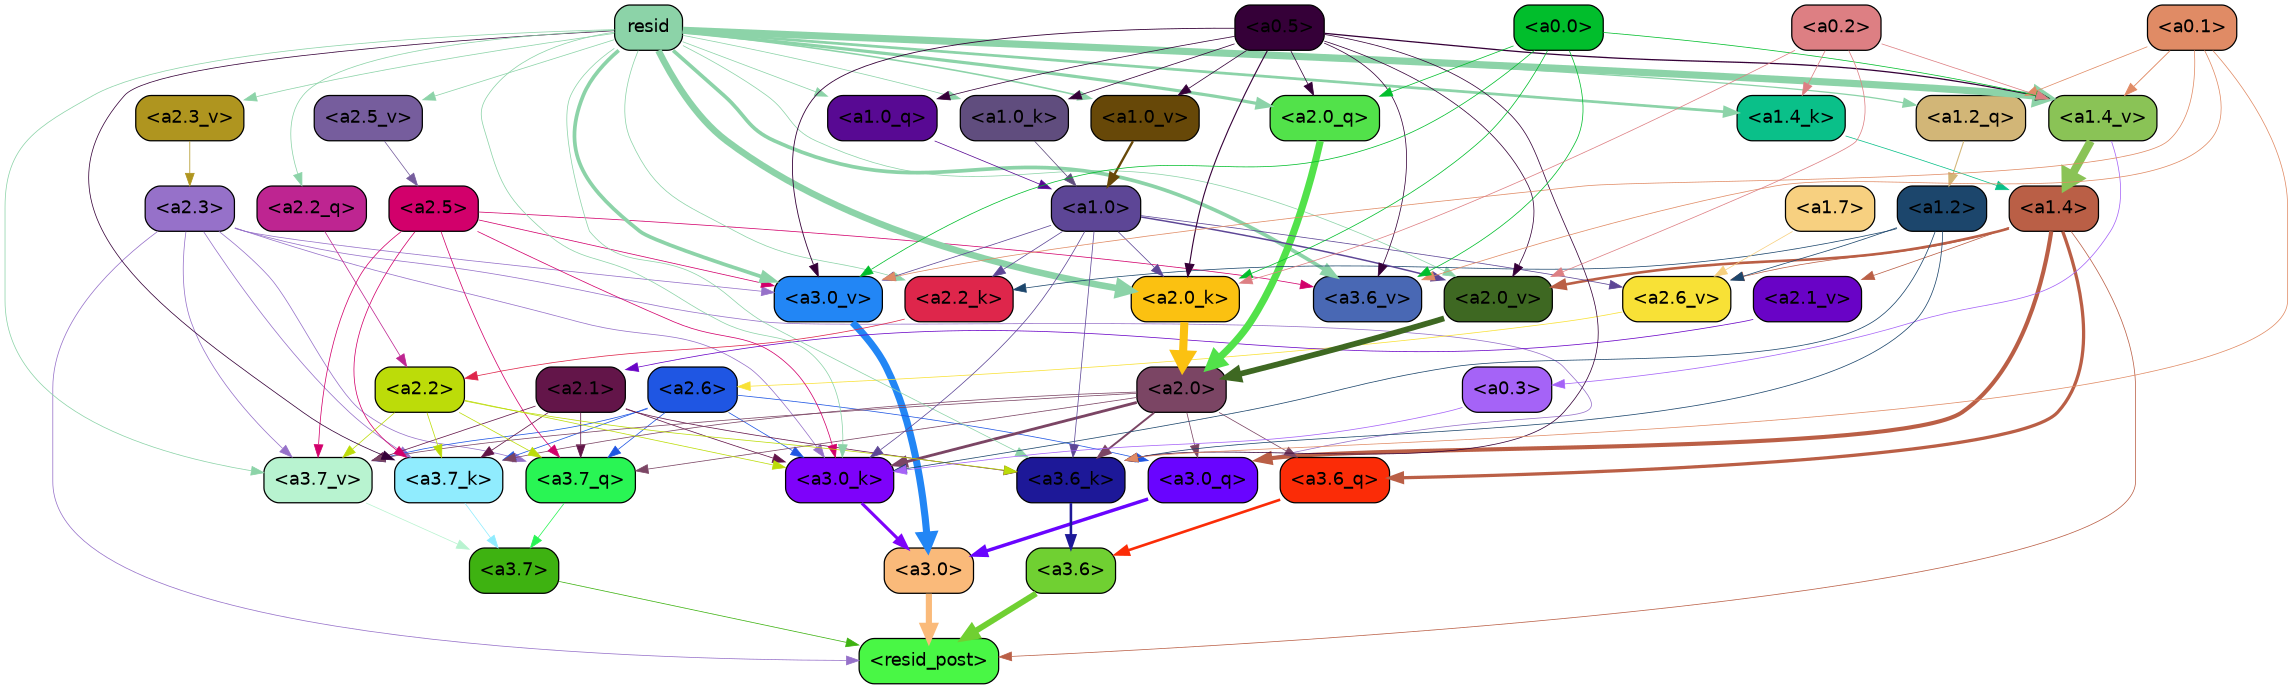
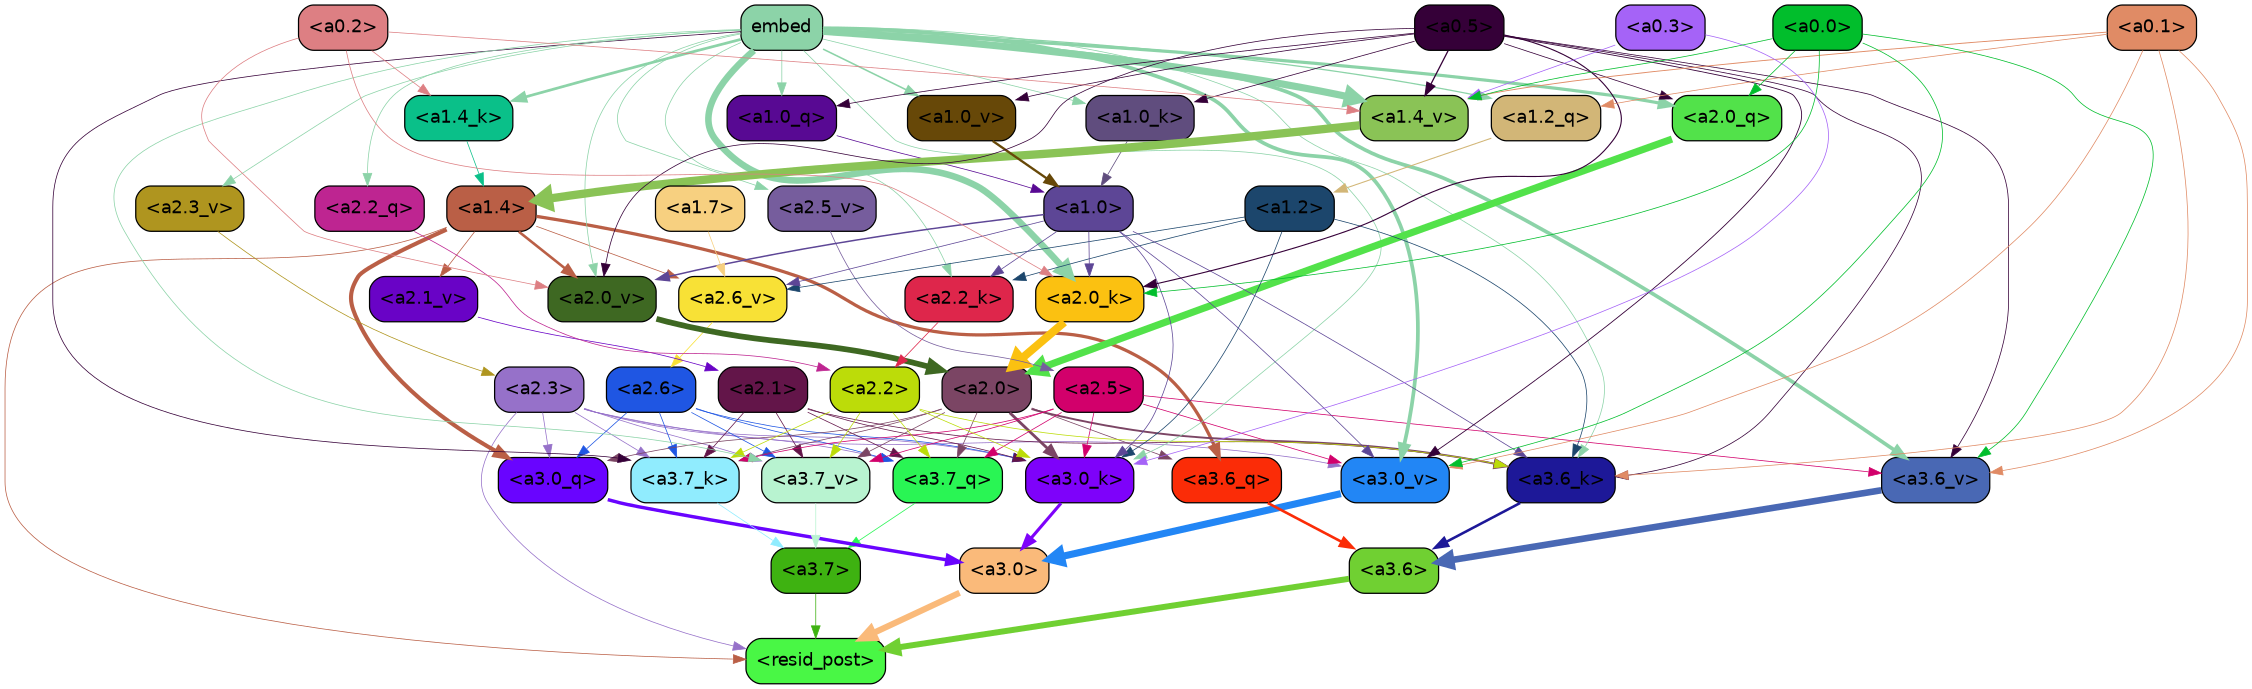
(649, 28) -> (782, 28)
(1879, 332) -> (1548, 69)
none -> (1666, 525)
